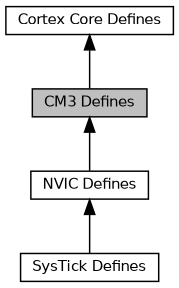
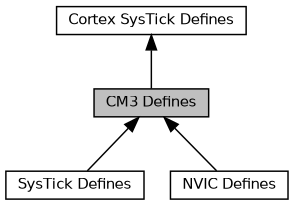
(90, 21) -> (151, 21)
(90, 234) -> (108, 150)
